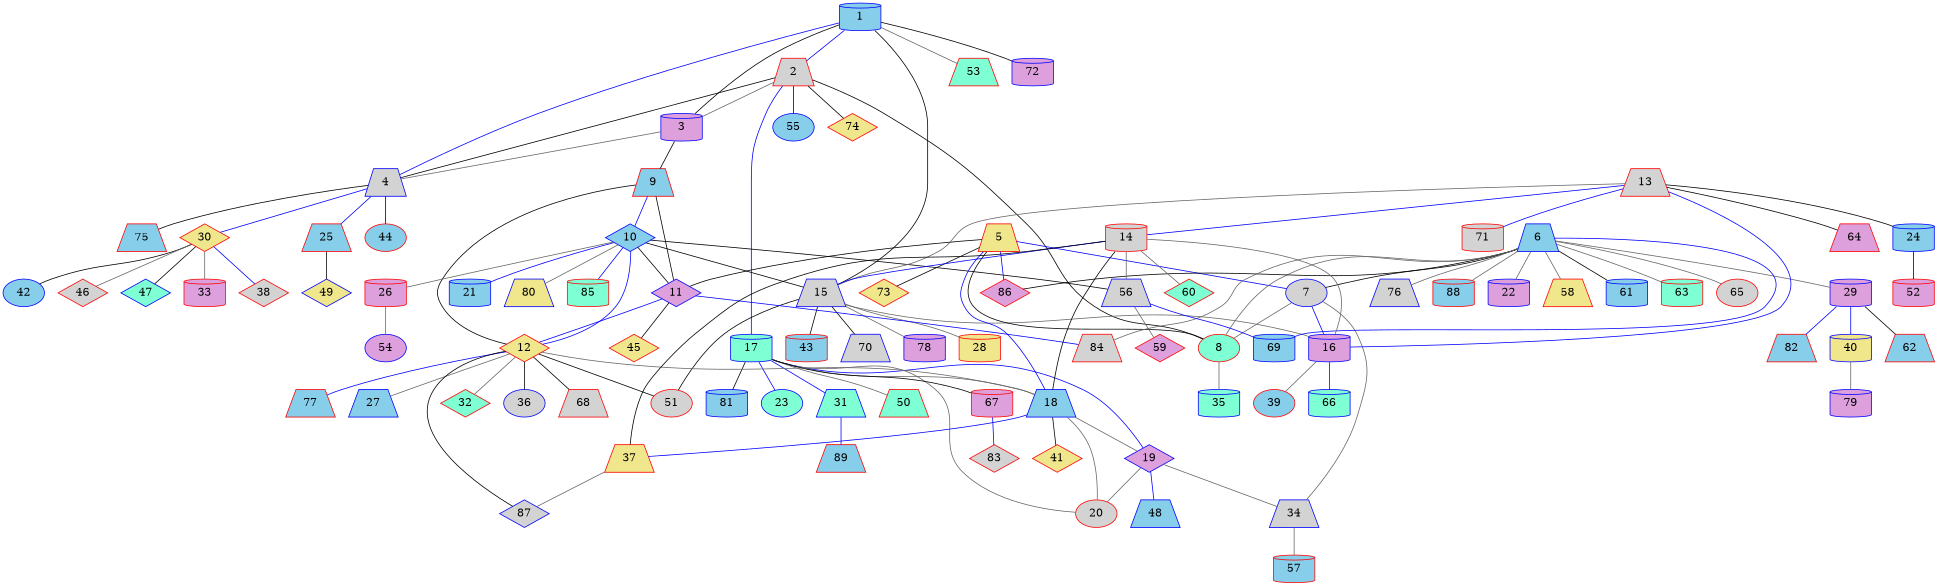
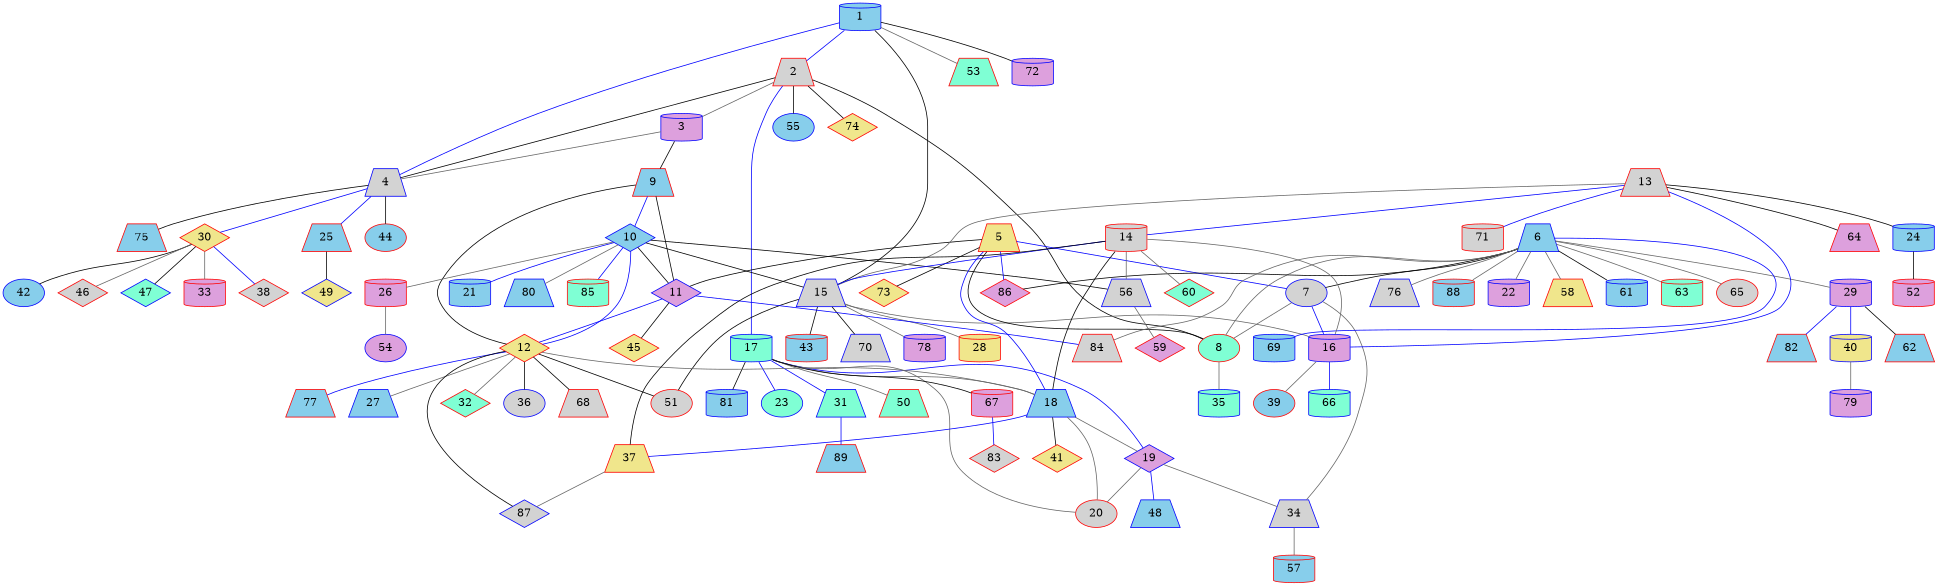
(762, 61) -> none
(529, 293) -> (529, 293)
(1215, 324) -> none
